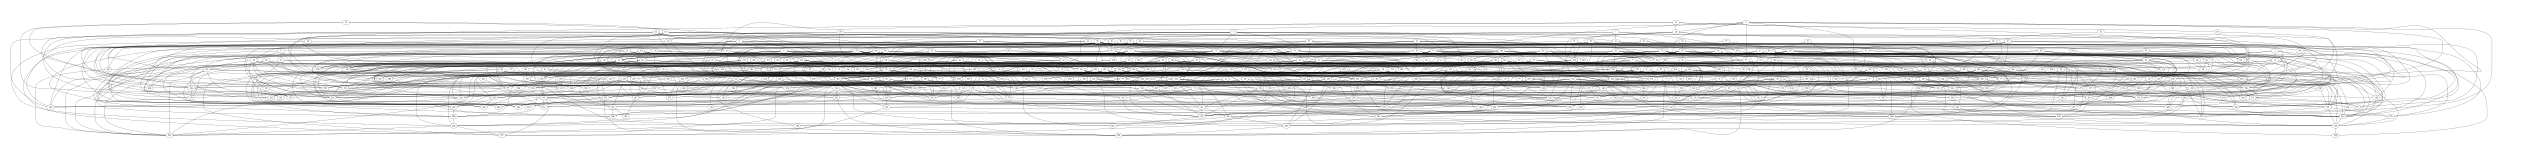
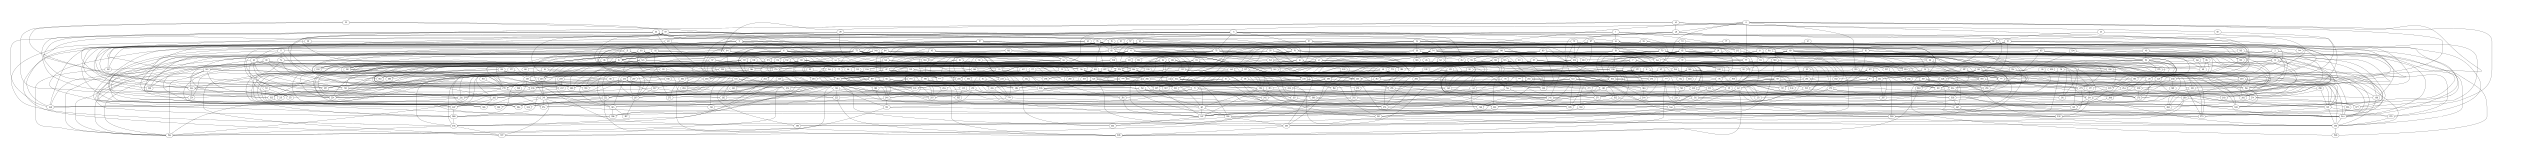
none -> (2241, 51)
